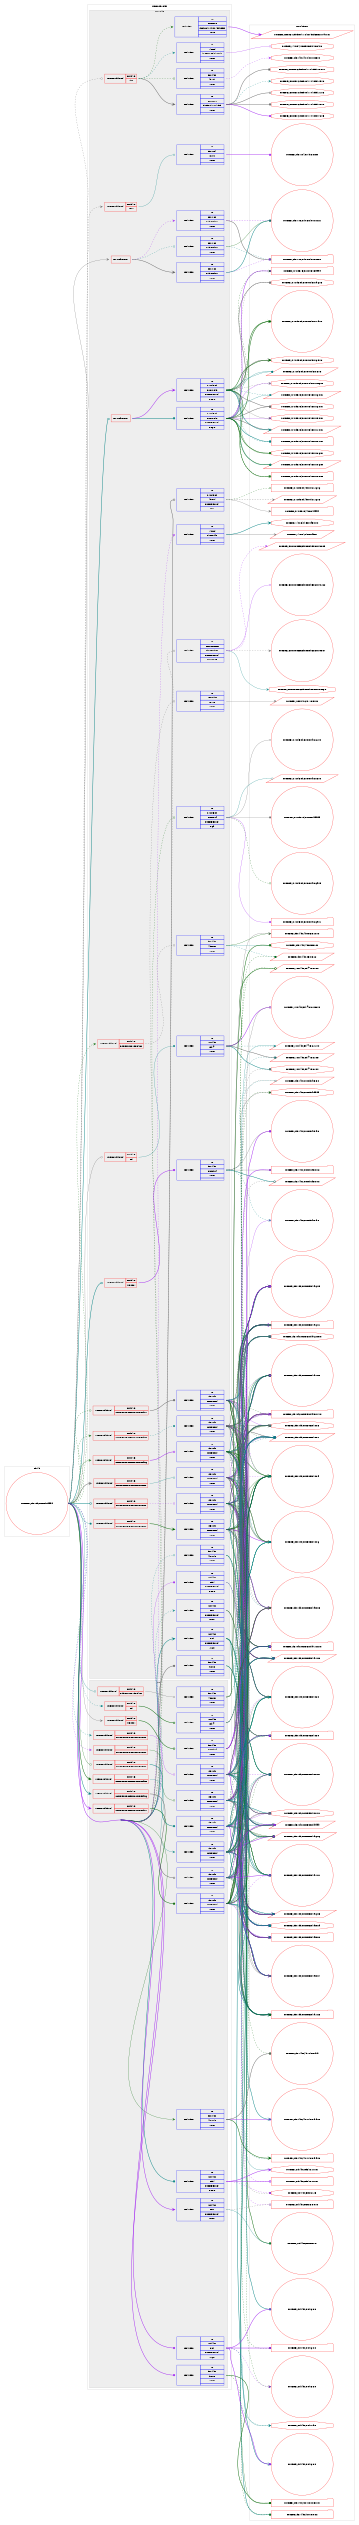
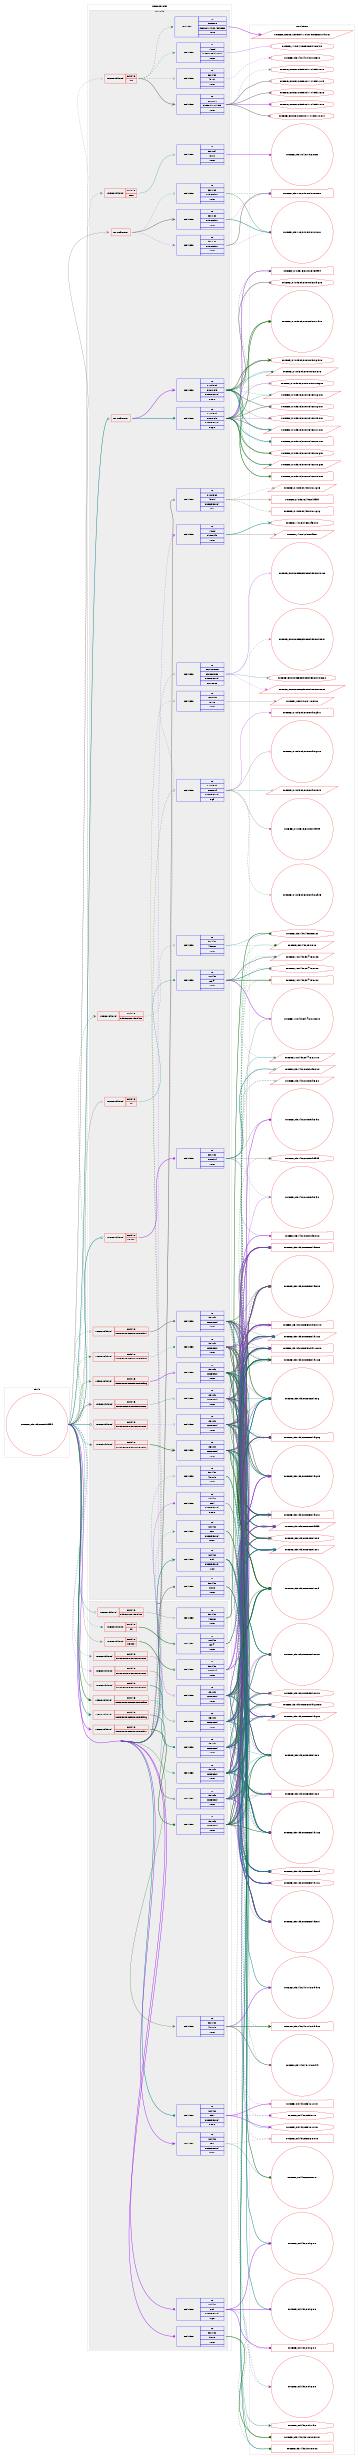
(302, 934) -> none
(302, 969) -> (302, 980)
(302, 1837) -> (302, 1437)
(302, 1875) -> (302, 1883)
